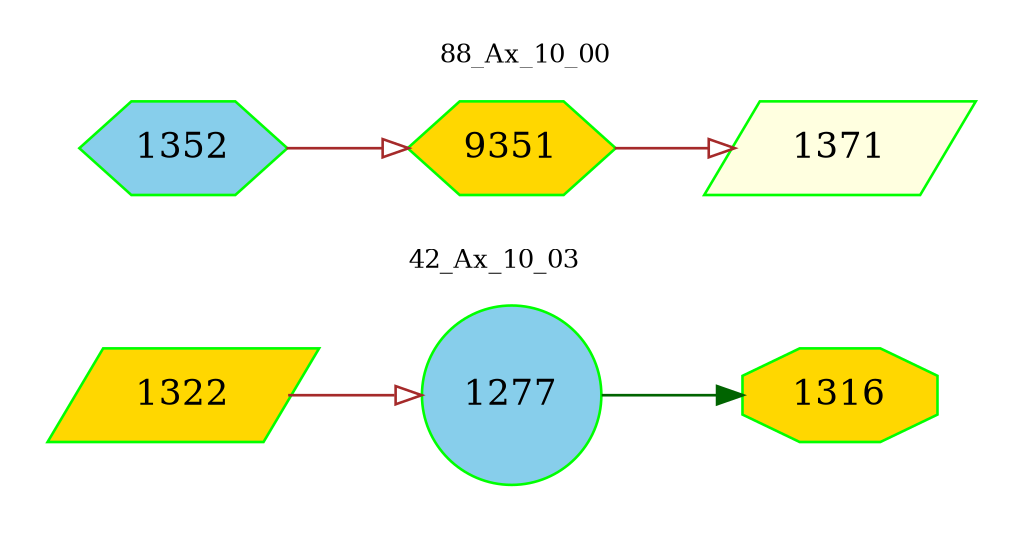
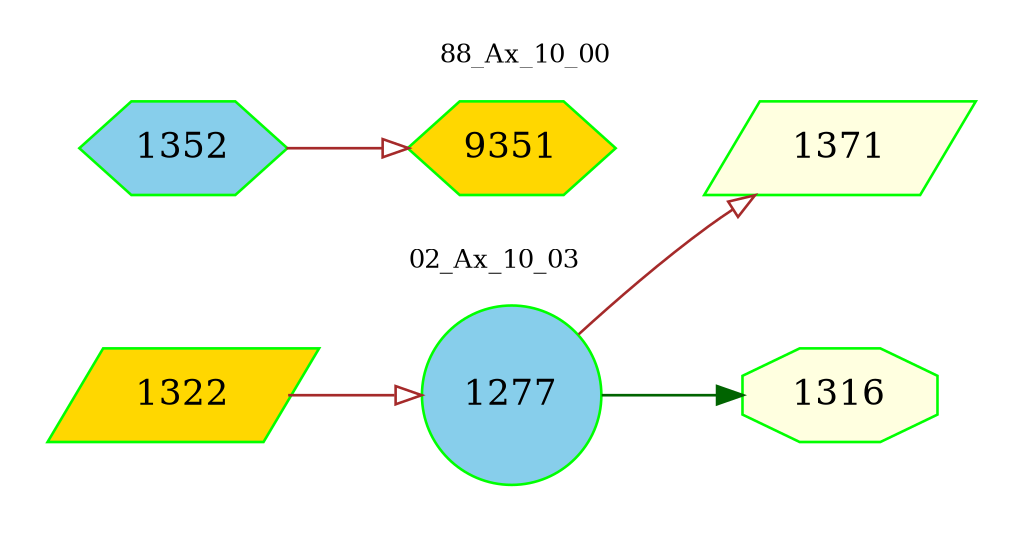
(661, 148) -> (654, 269)
(494, 261) -> (494, 261)
(840, 395) -> (840, 395)
